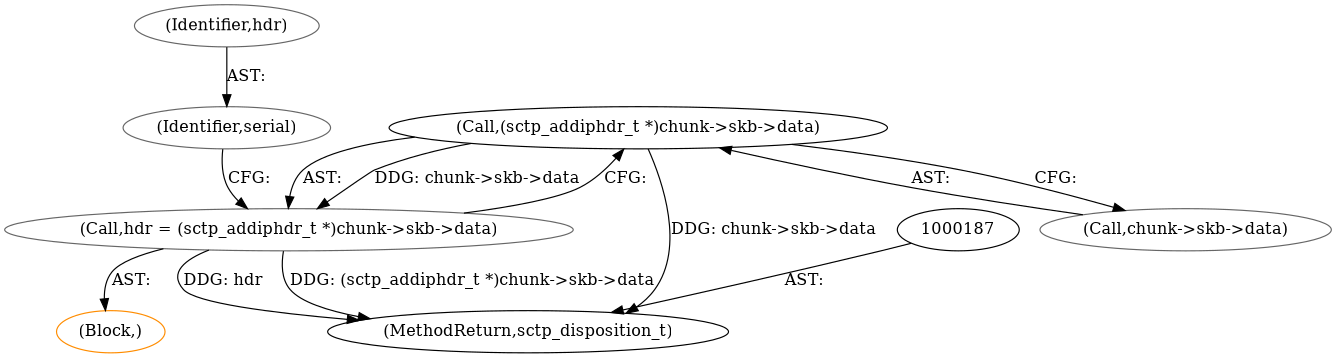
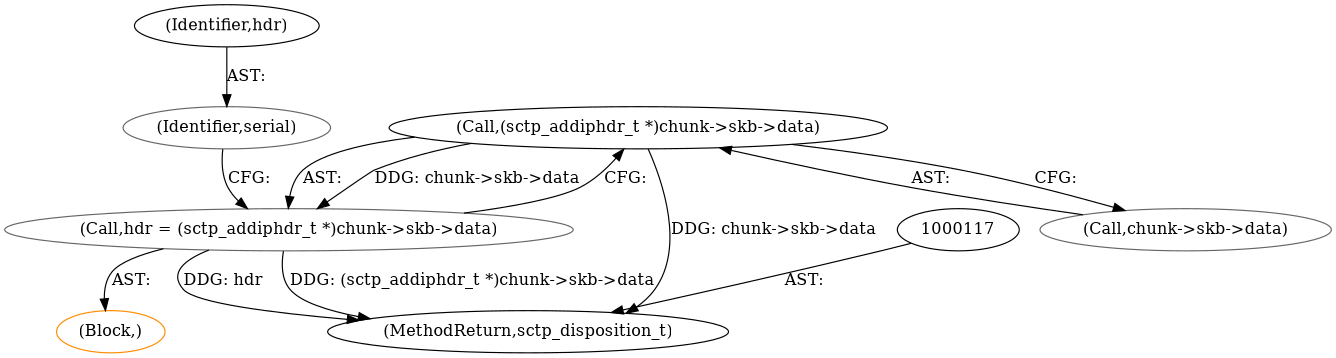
(227, 26) -> (227, 26)
(958, 230) -> (958, 230)
